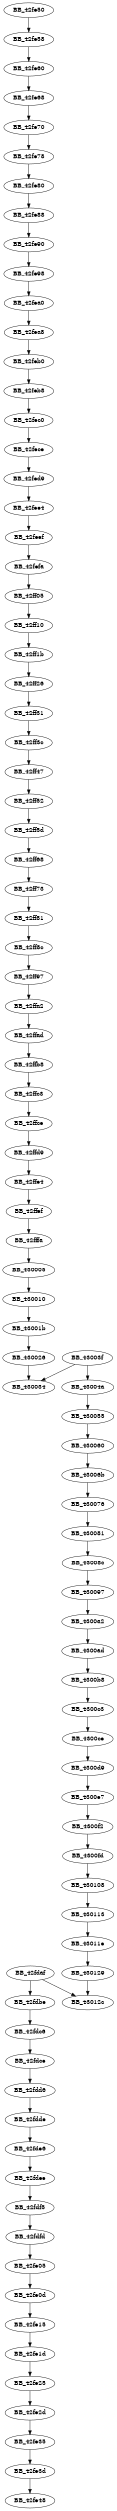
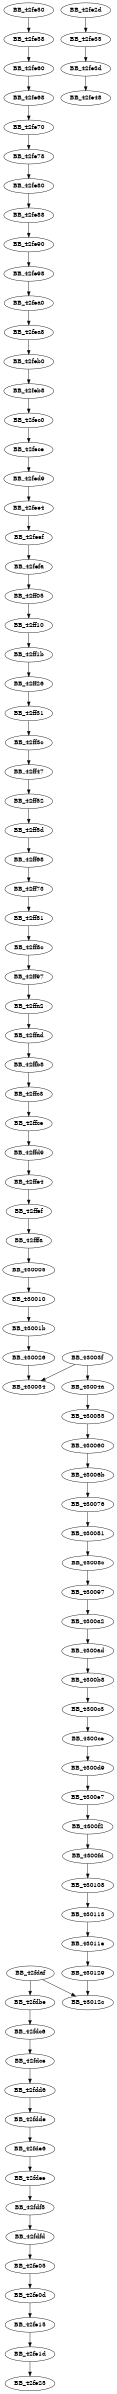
(30, 2396) -> none
